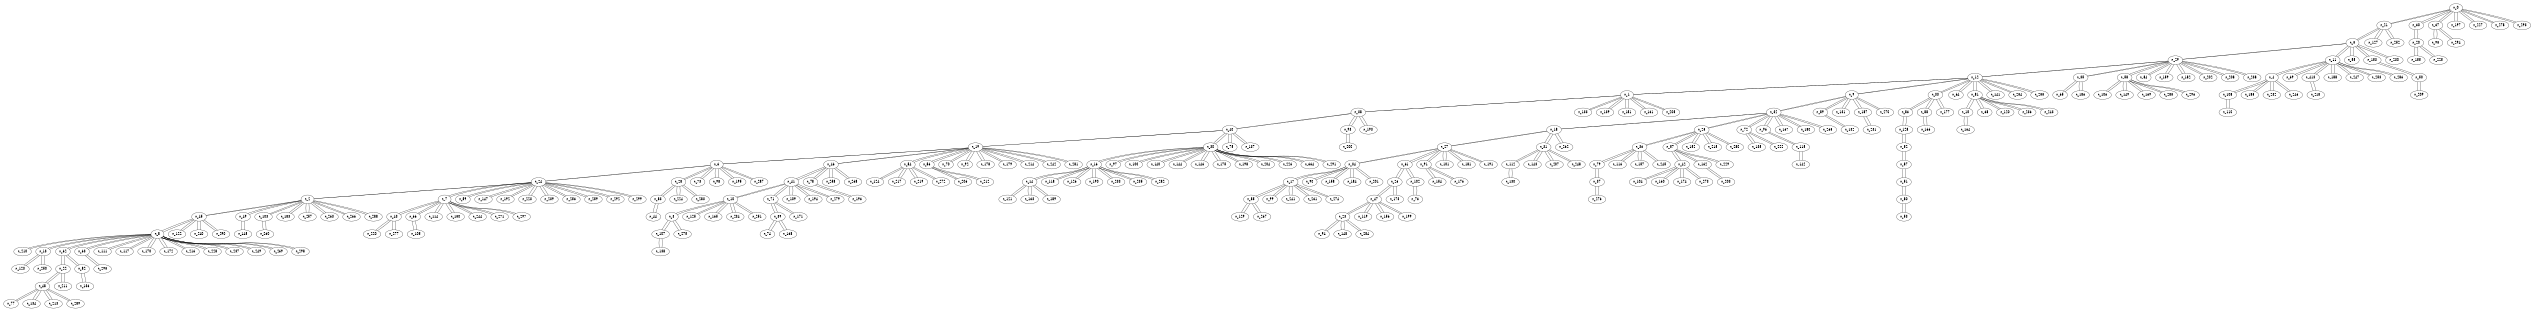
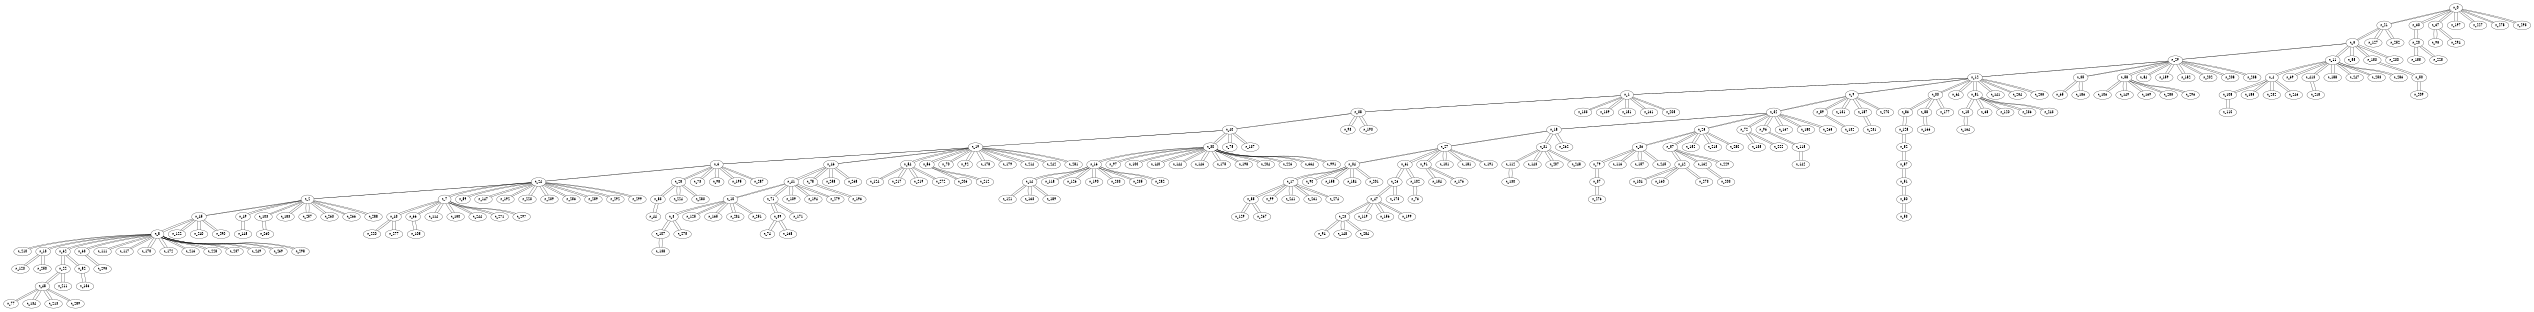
(1348, 147) -> none
(1332, 165) -> (1332, 165)
(1682, 182) -> none
